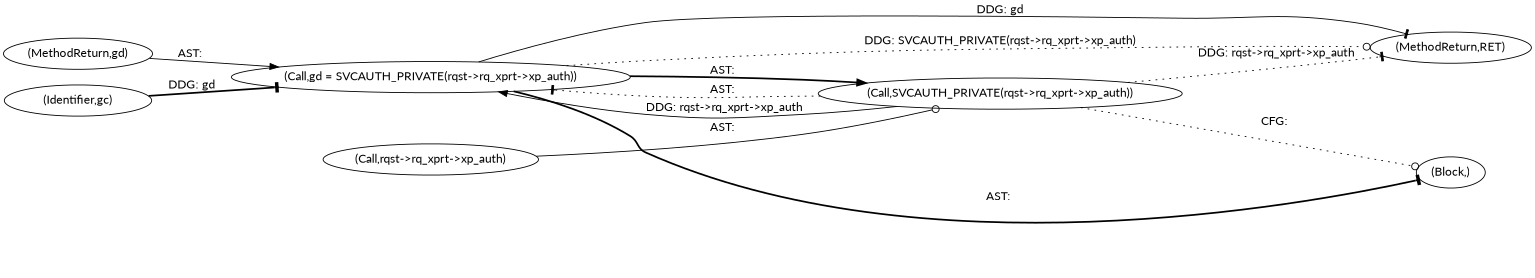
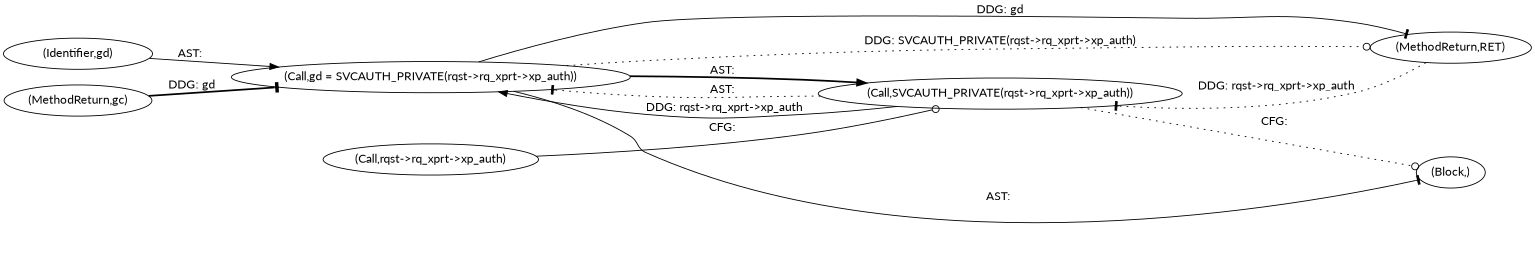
(78, 54) -> (78, 54)
(1254, 70) -> (1276, 105)
(78, 101) -> (78, 101)
(724, 128) -> (724, 128)
(954, 219) -> (954, 219)
